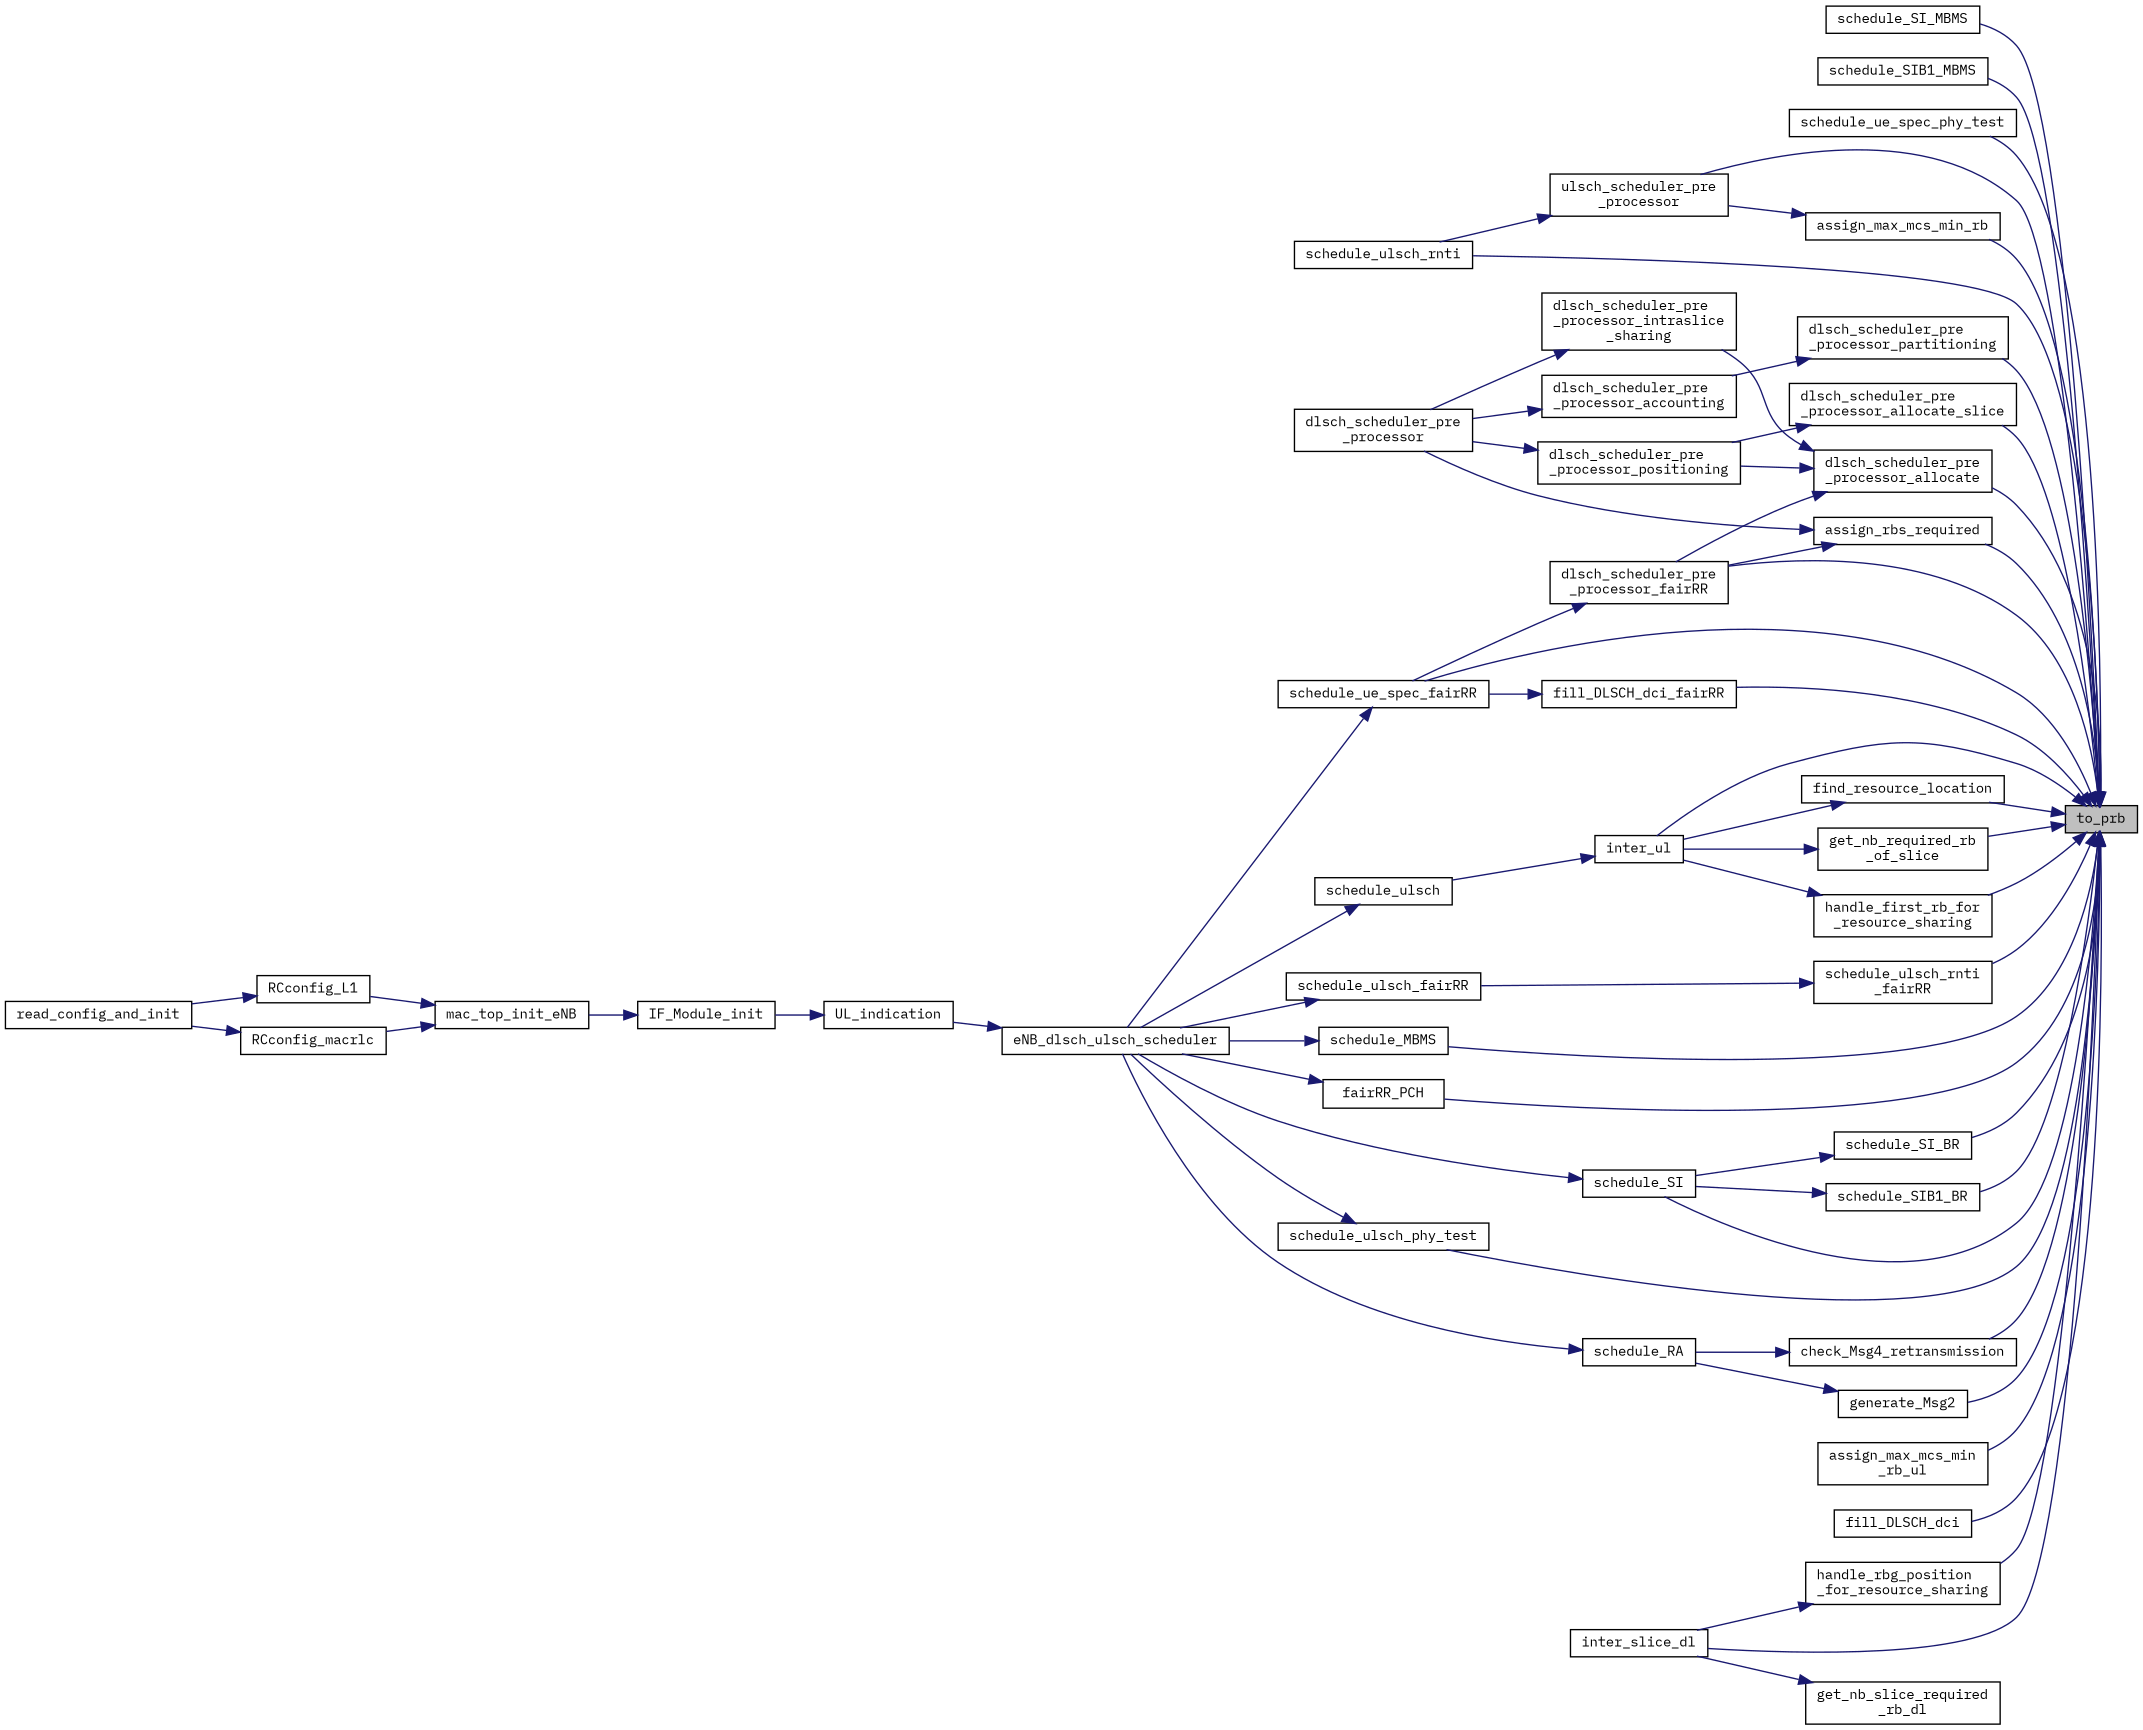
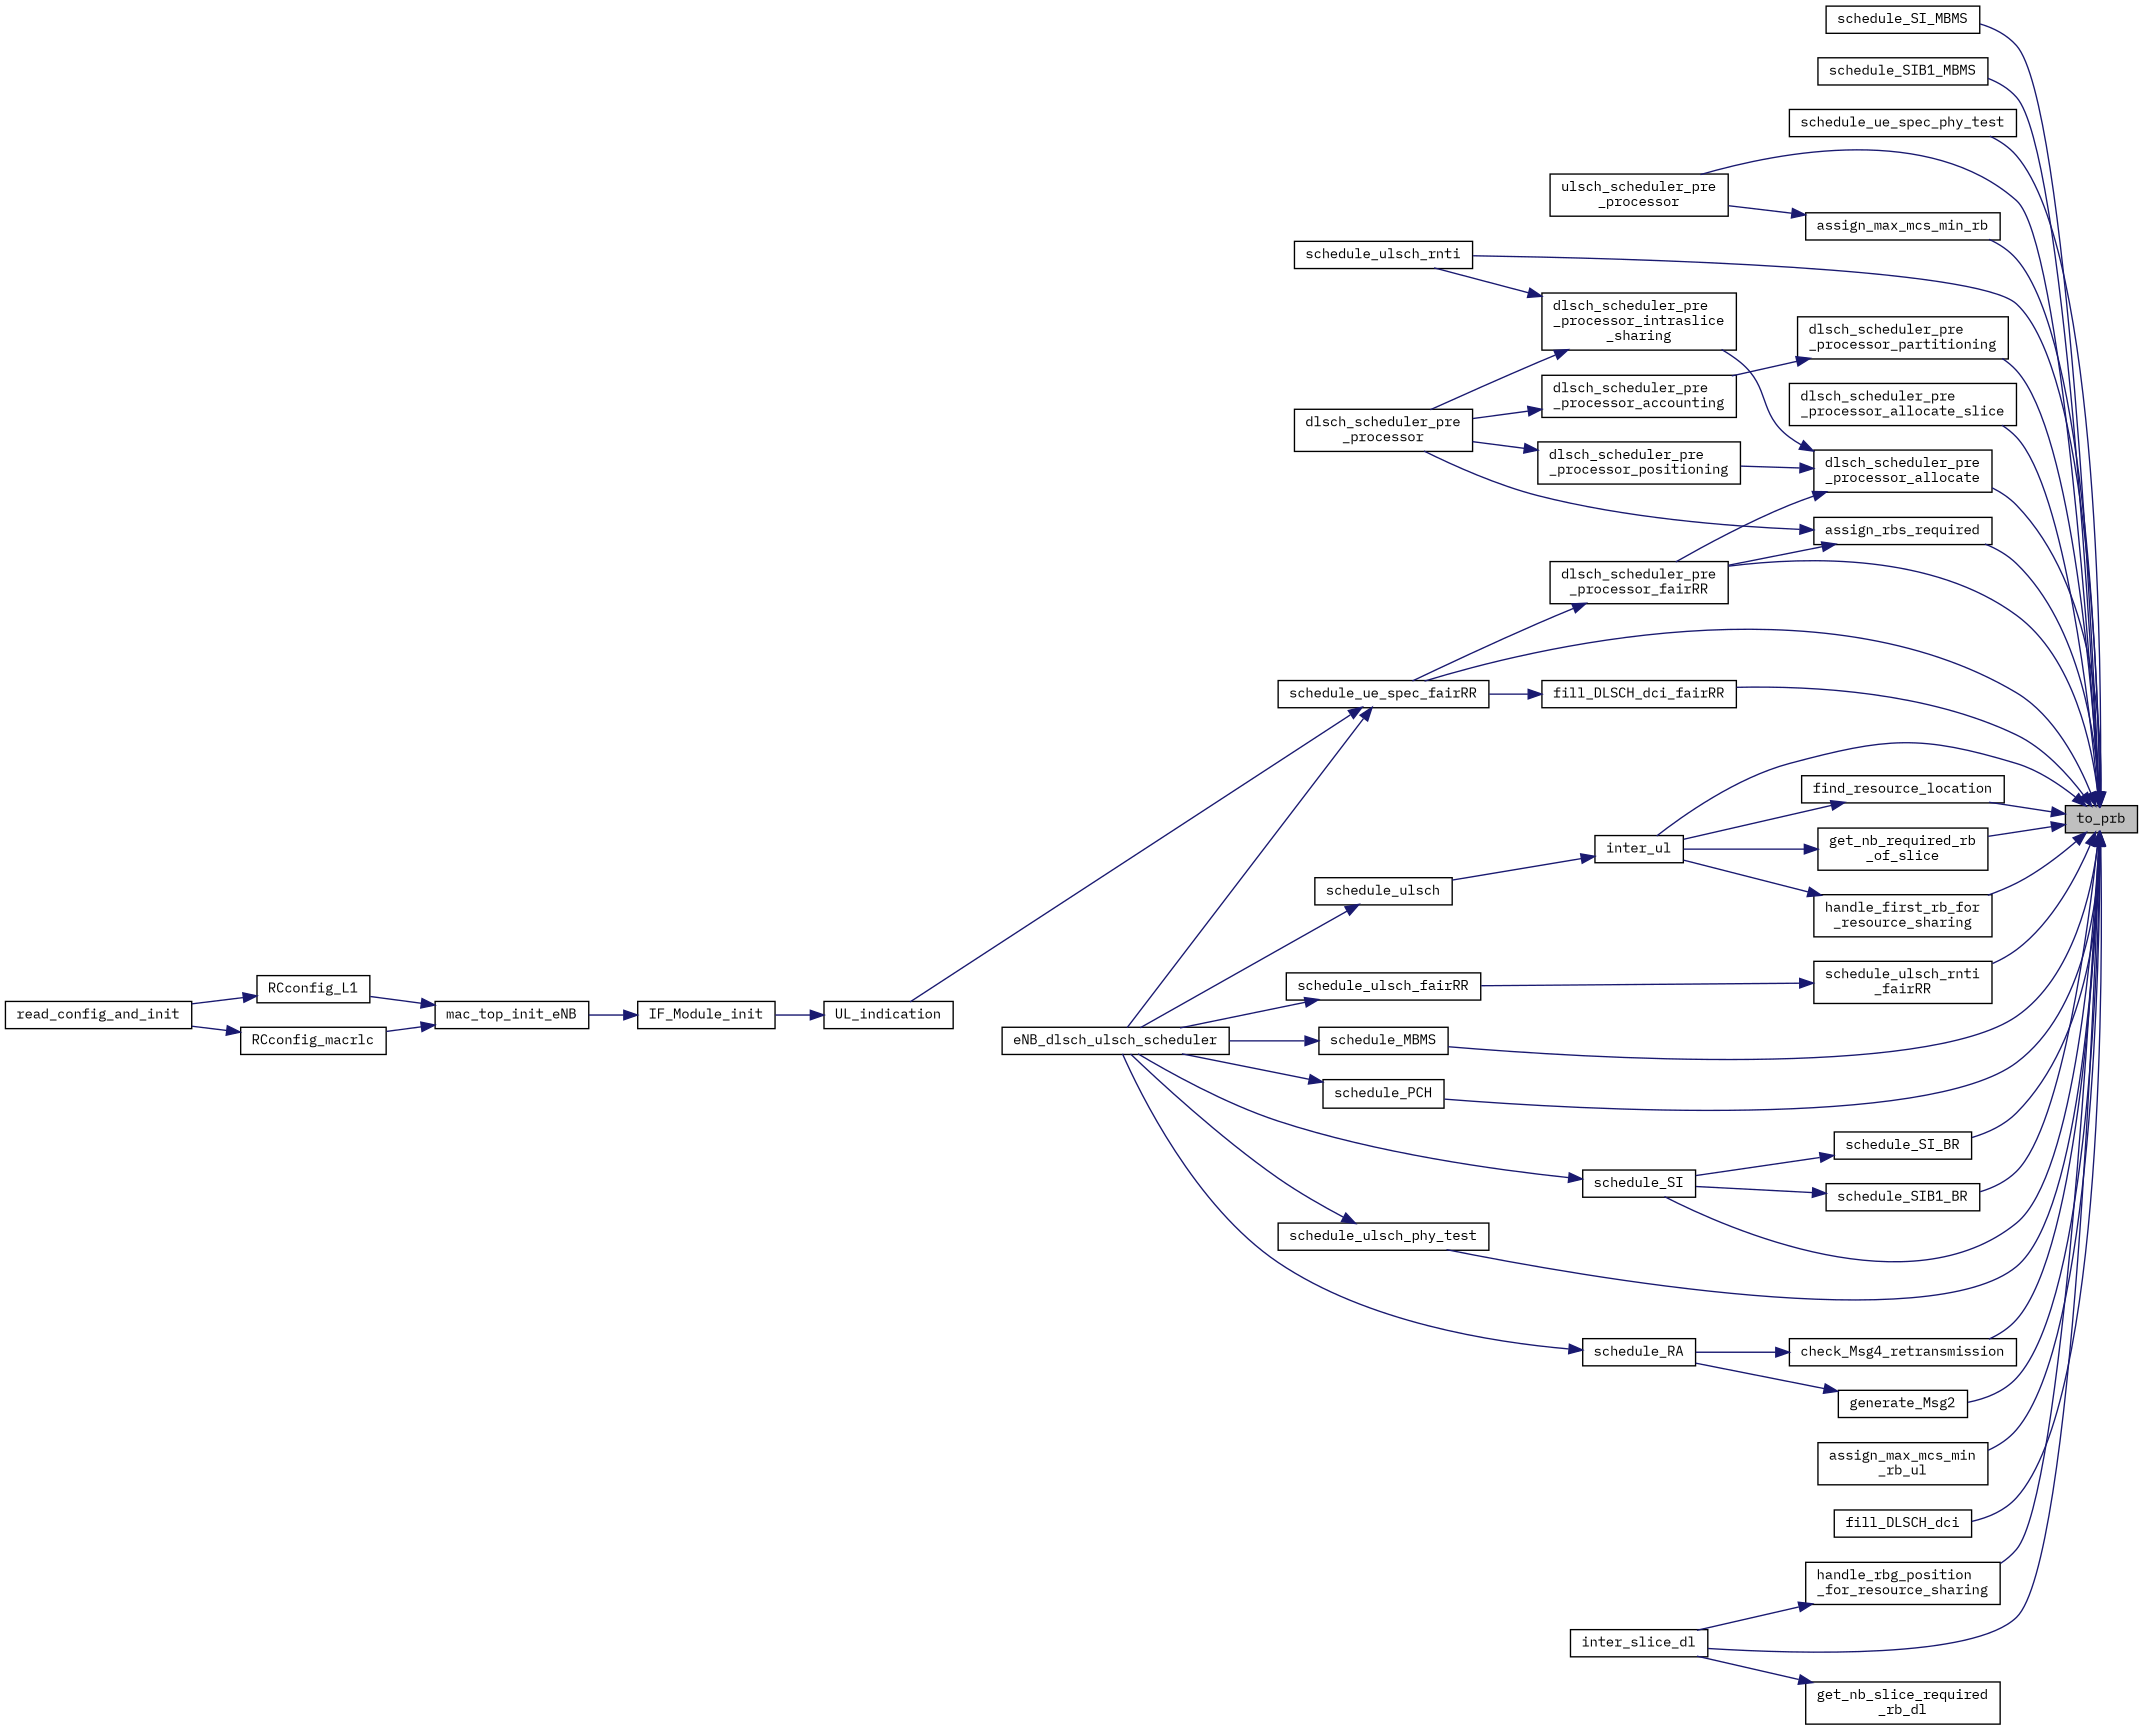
(1489, 230) -> (1481, 280)
(1764, 435) -> none
(971, 1024) -> (1130, 858)
(1384, 1094) -> (1384, 1094)
